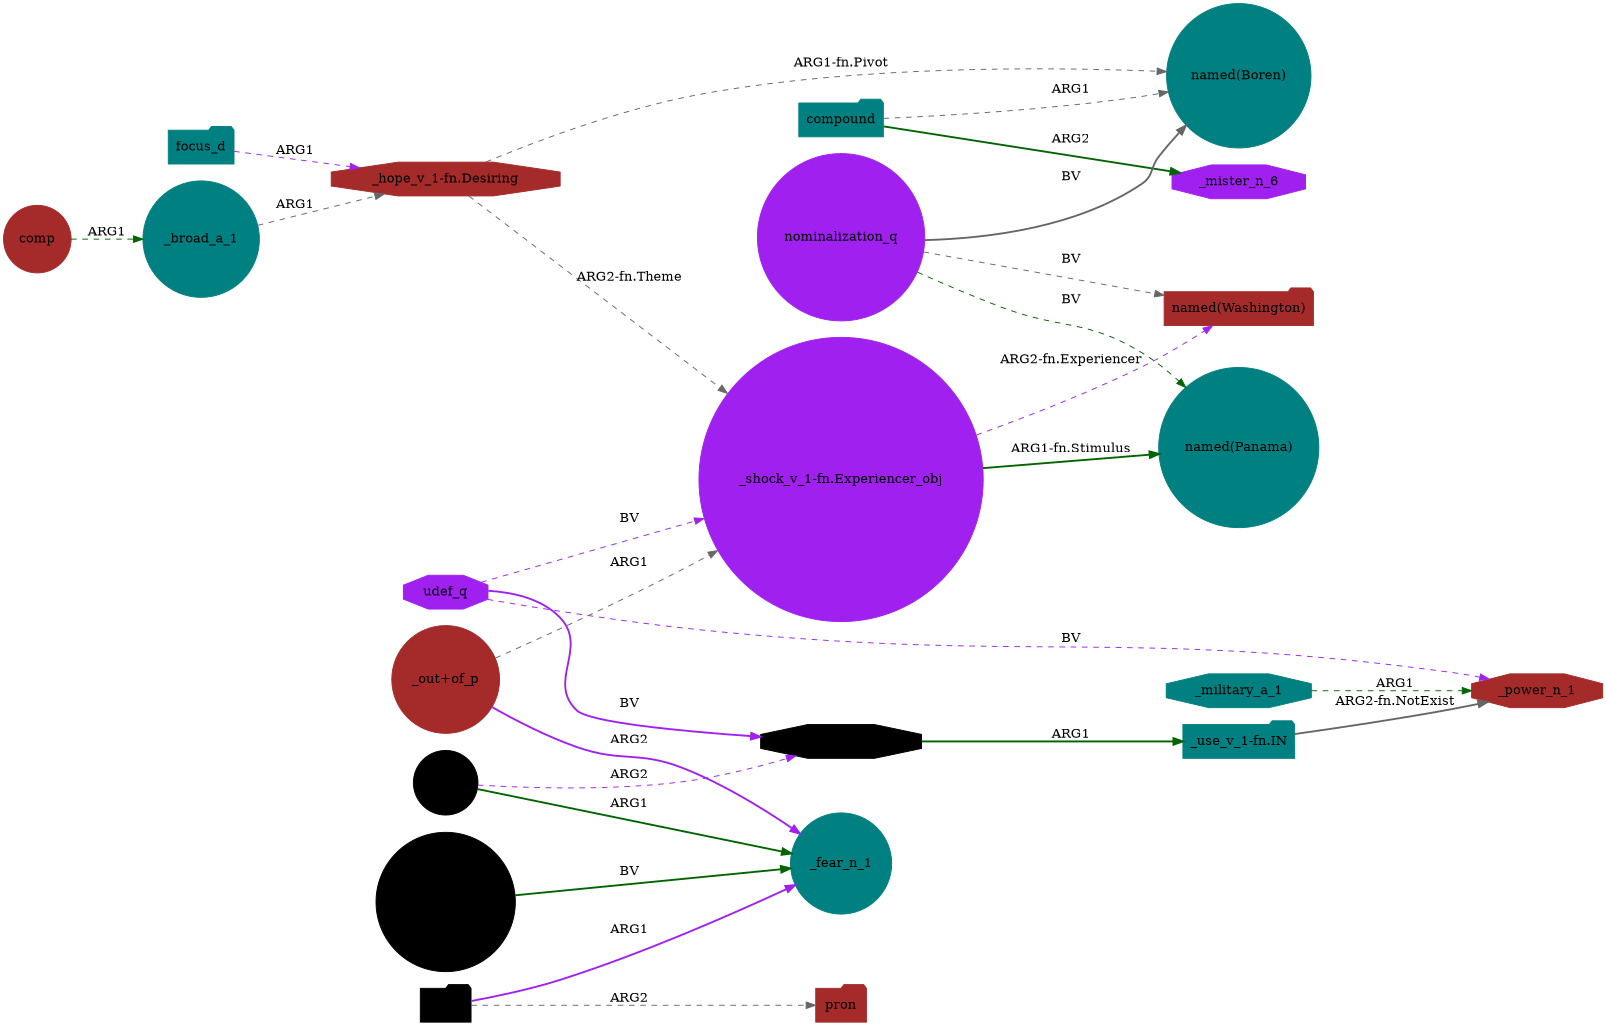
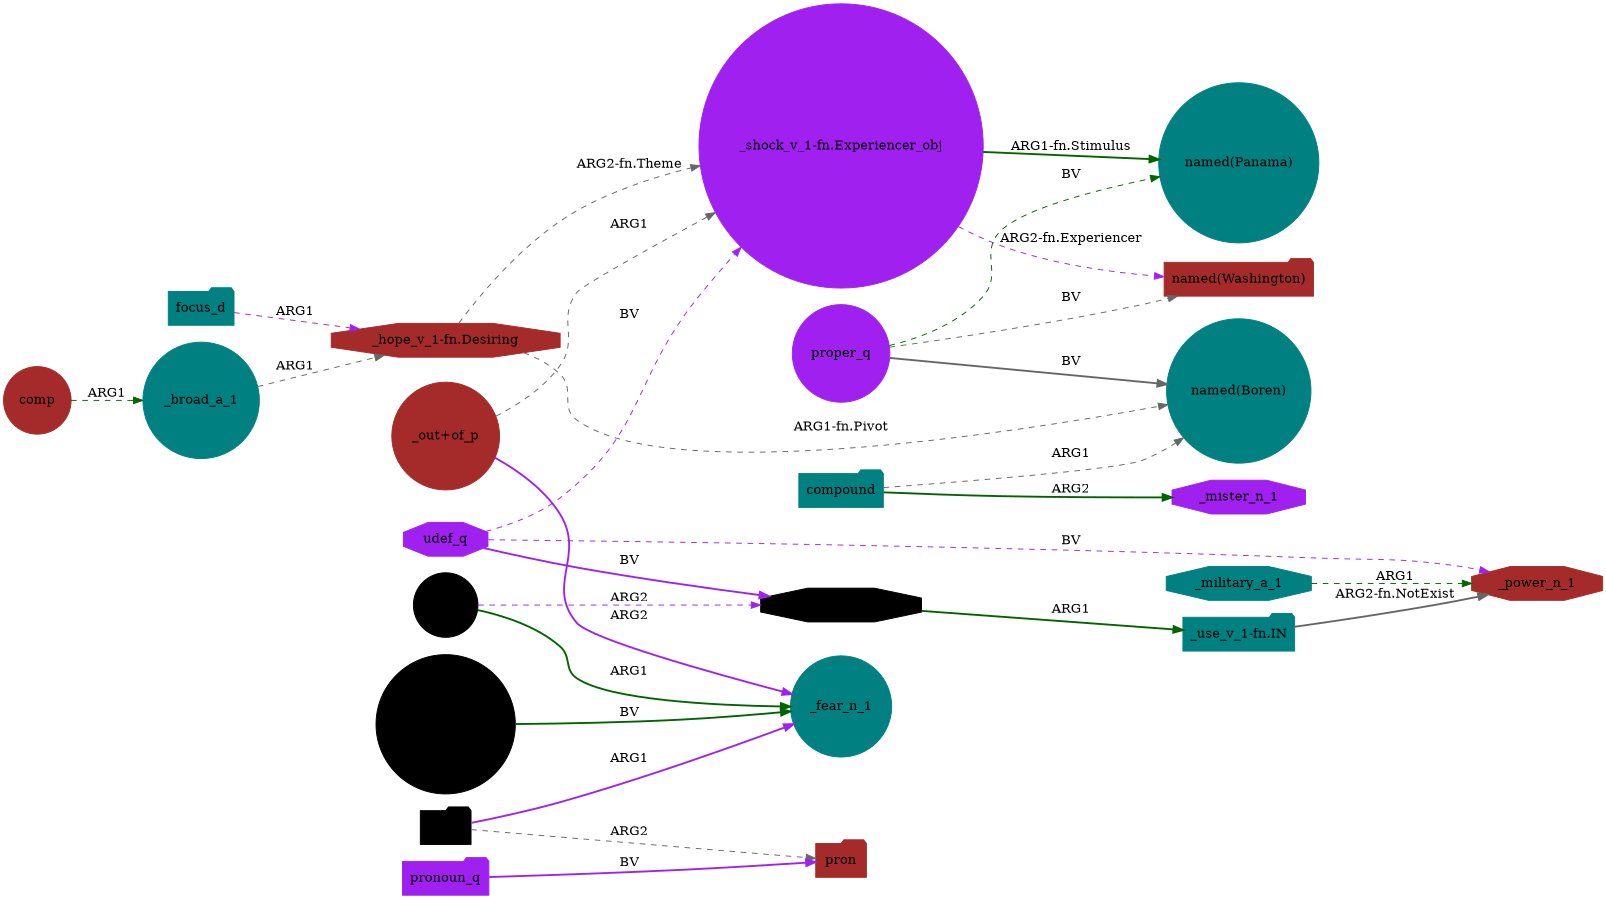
(1239, 182) -> (1239, 497)
(841, 237) -> (841, 353)
none -> (446, 878)
